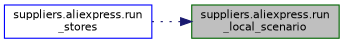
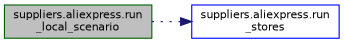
(166, 22) -> (166, 22)
